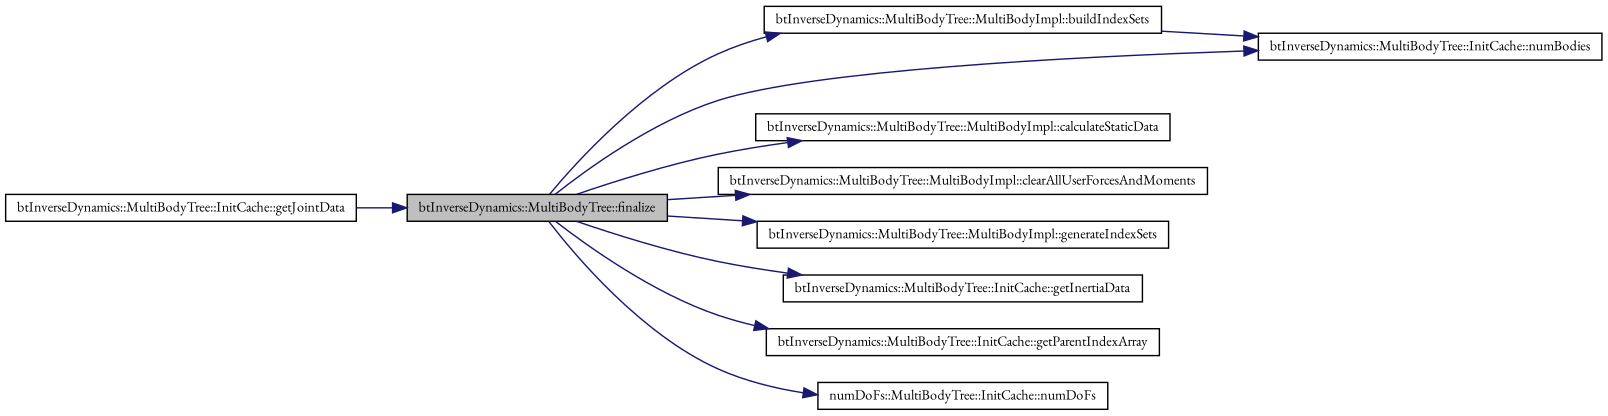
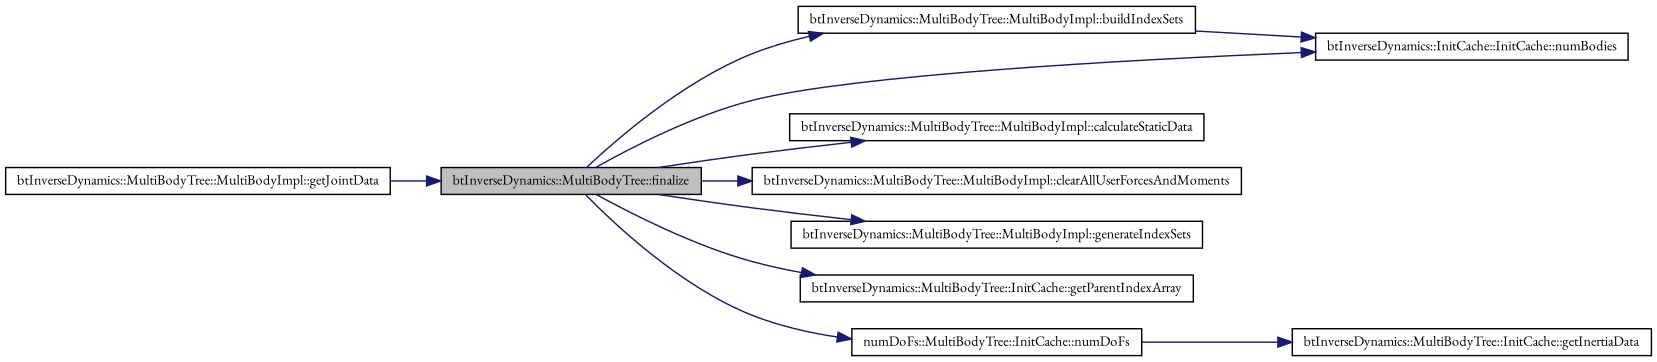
(1430, 47) -> (1472, 47)
(181, 208) -> (198, 181)
(681, 253) -> (1210, 342)
